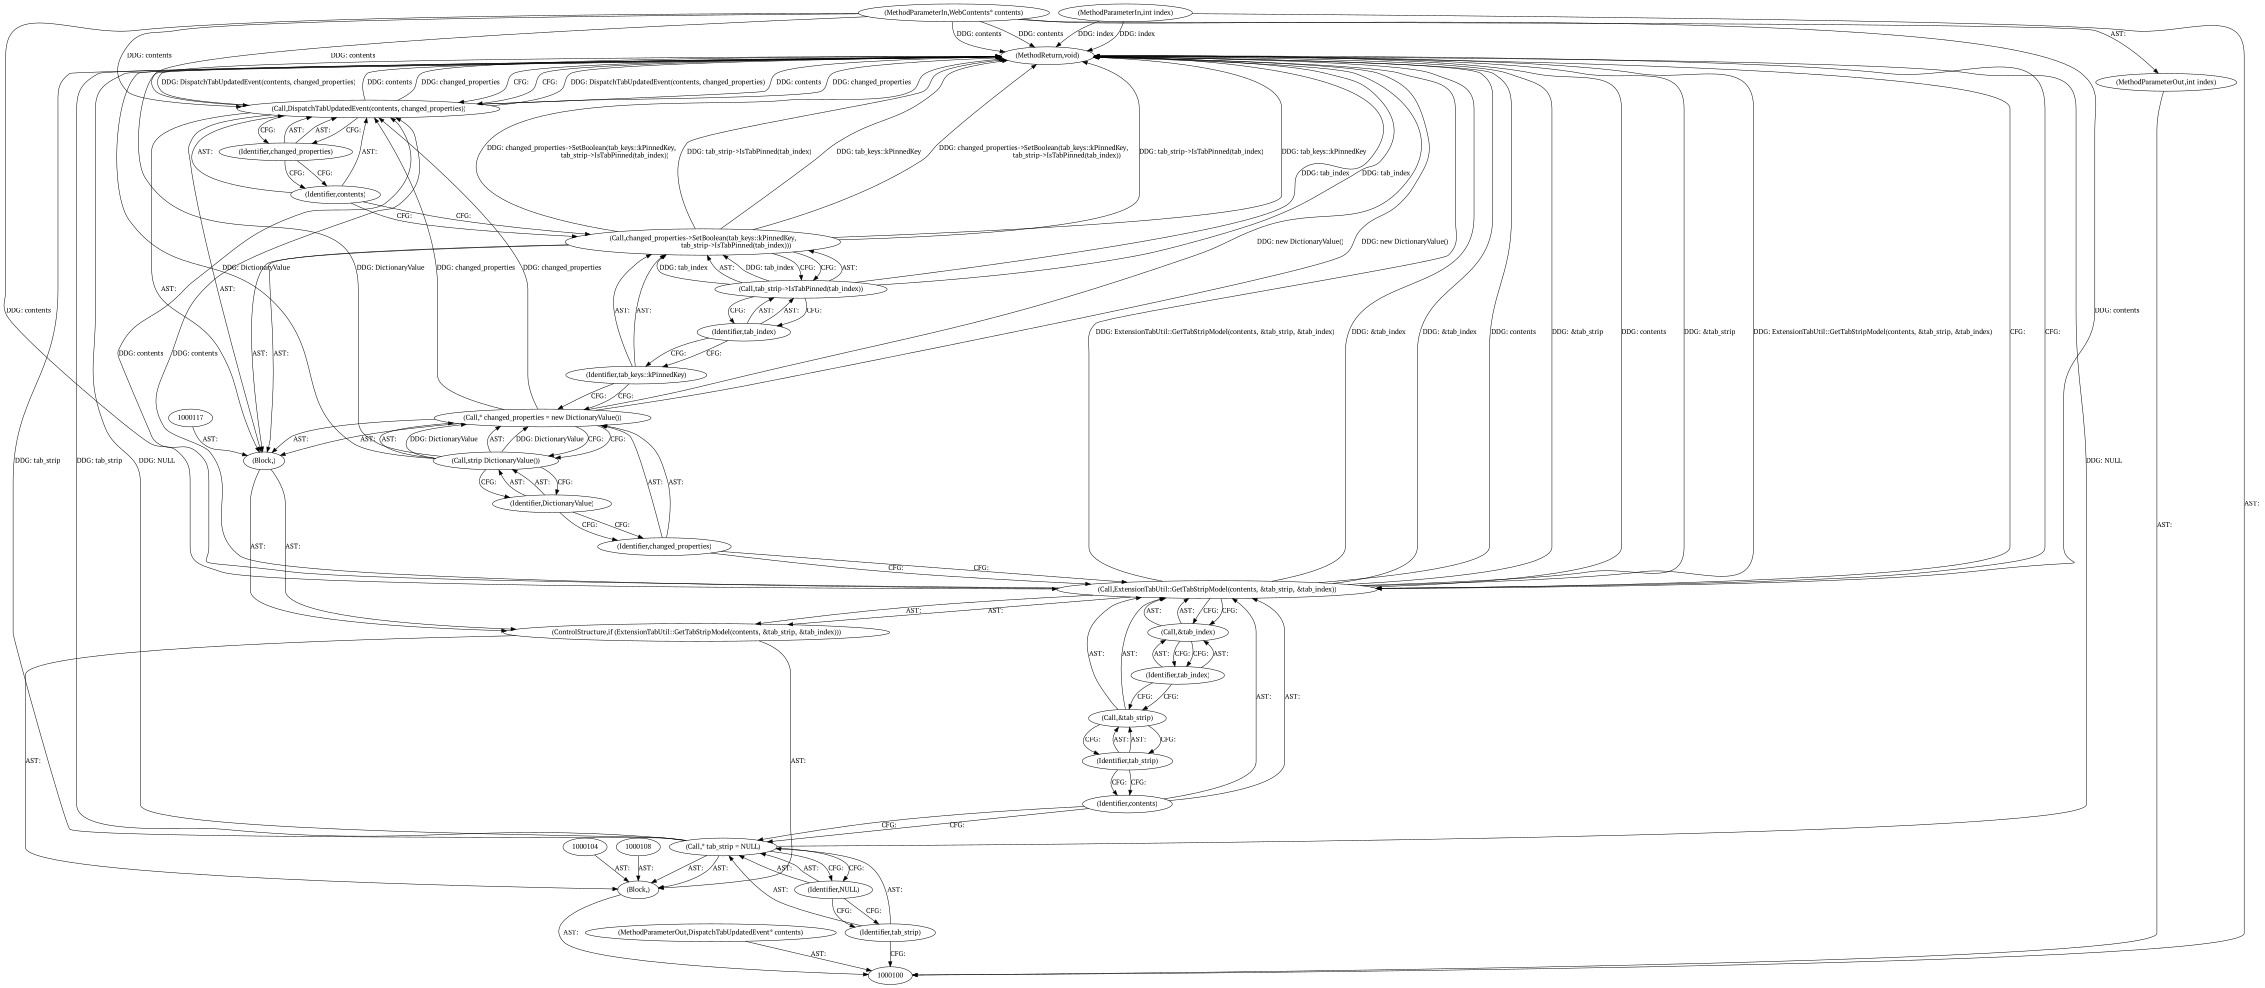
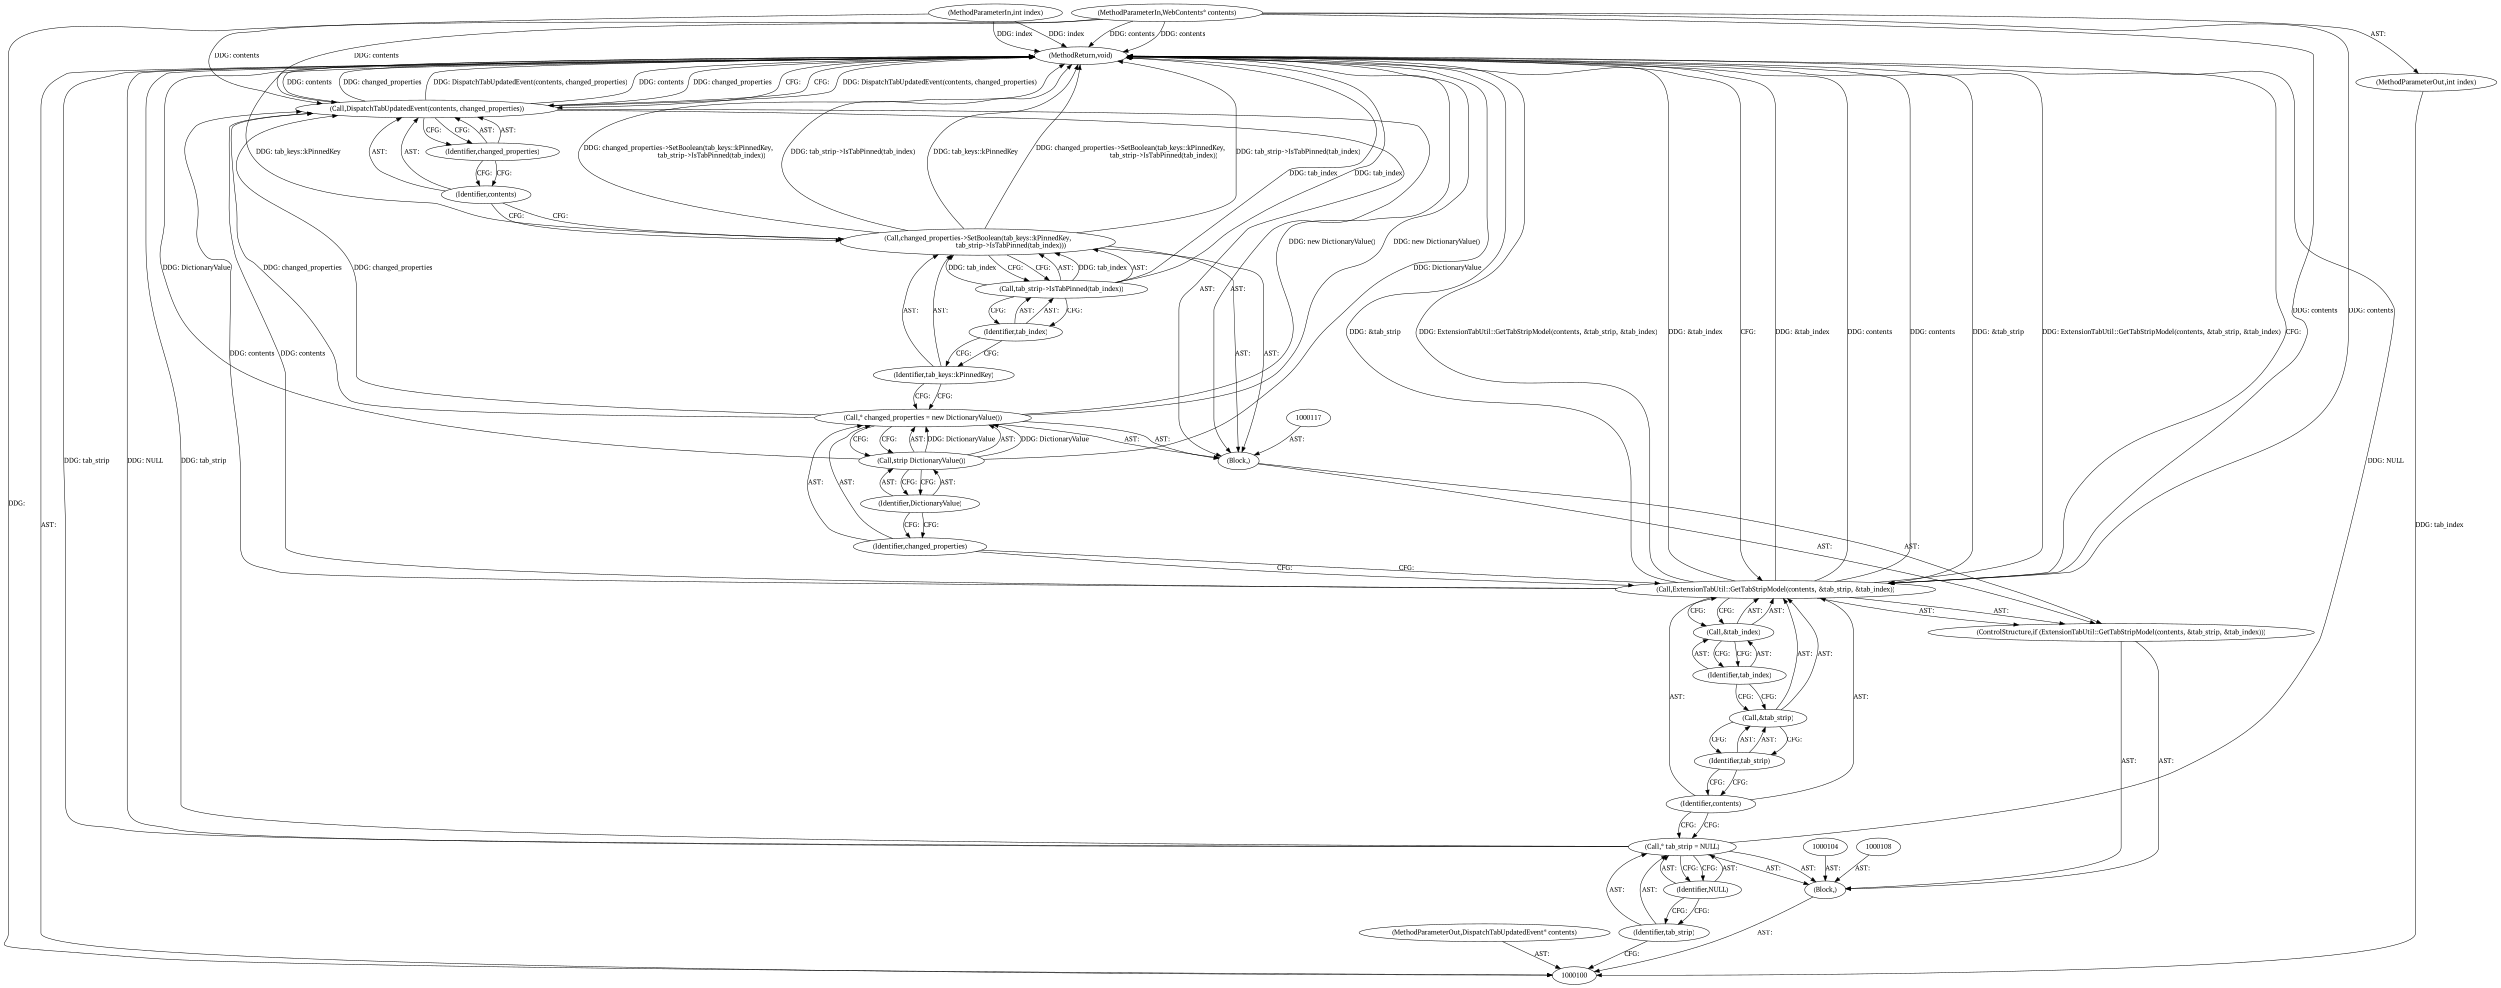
(2253, 504) -> (18, 504)
(2166, 525) -> (2440, 525)
none -> (41, 768)
